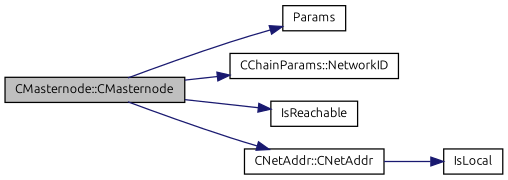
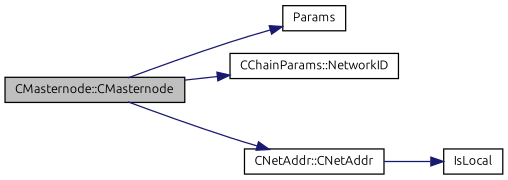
(314, 114) -> none
